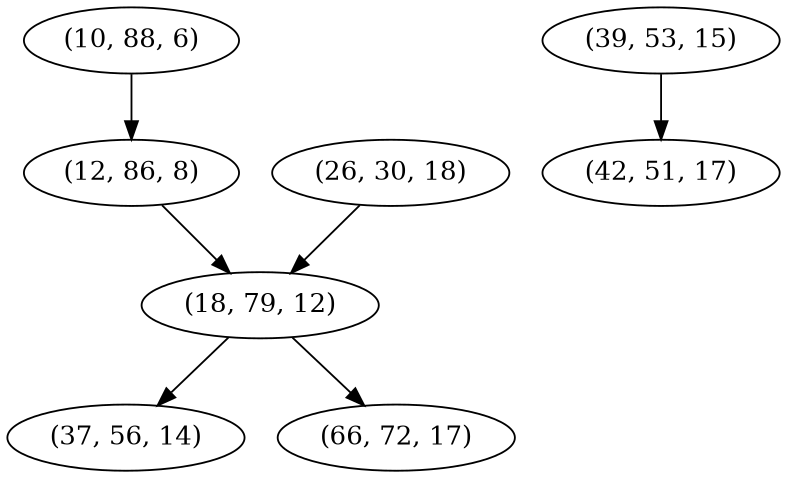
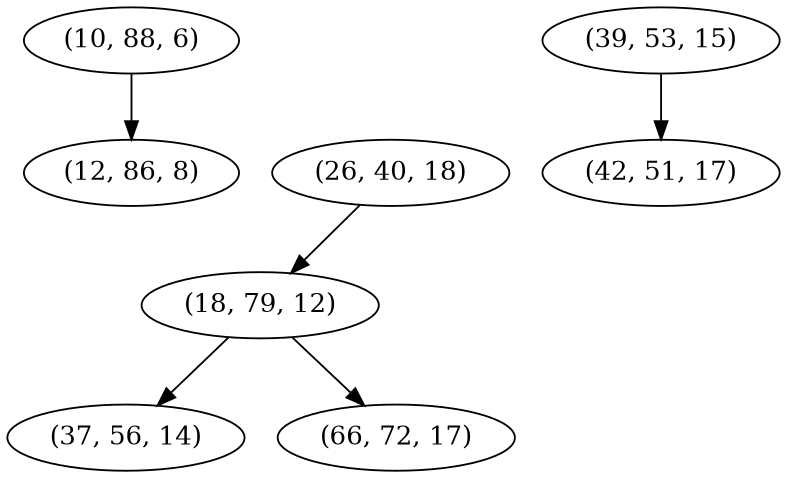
(391, 173) -> (391, 173)
(189, 233) -> none
